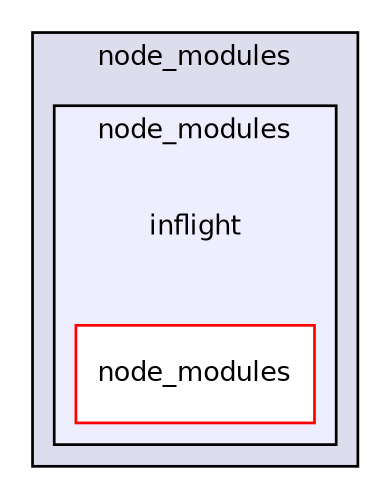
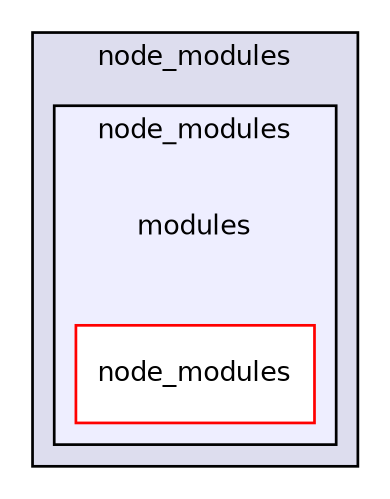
(195, 228) -> (195, 228)
